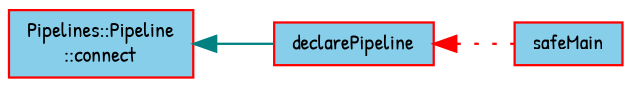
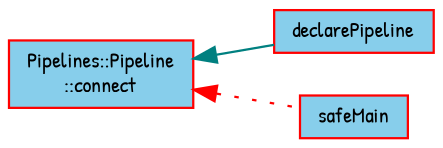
(485, 44) -> (258, 101)
